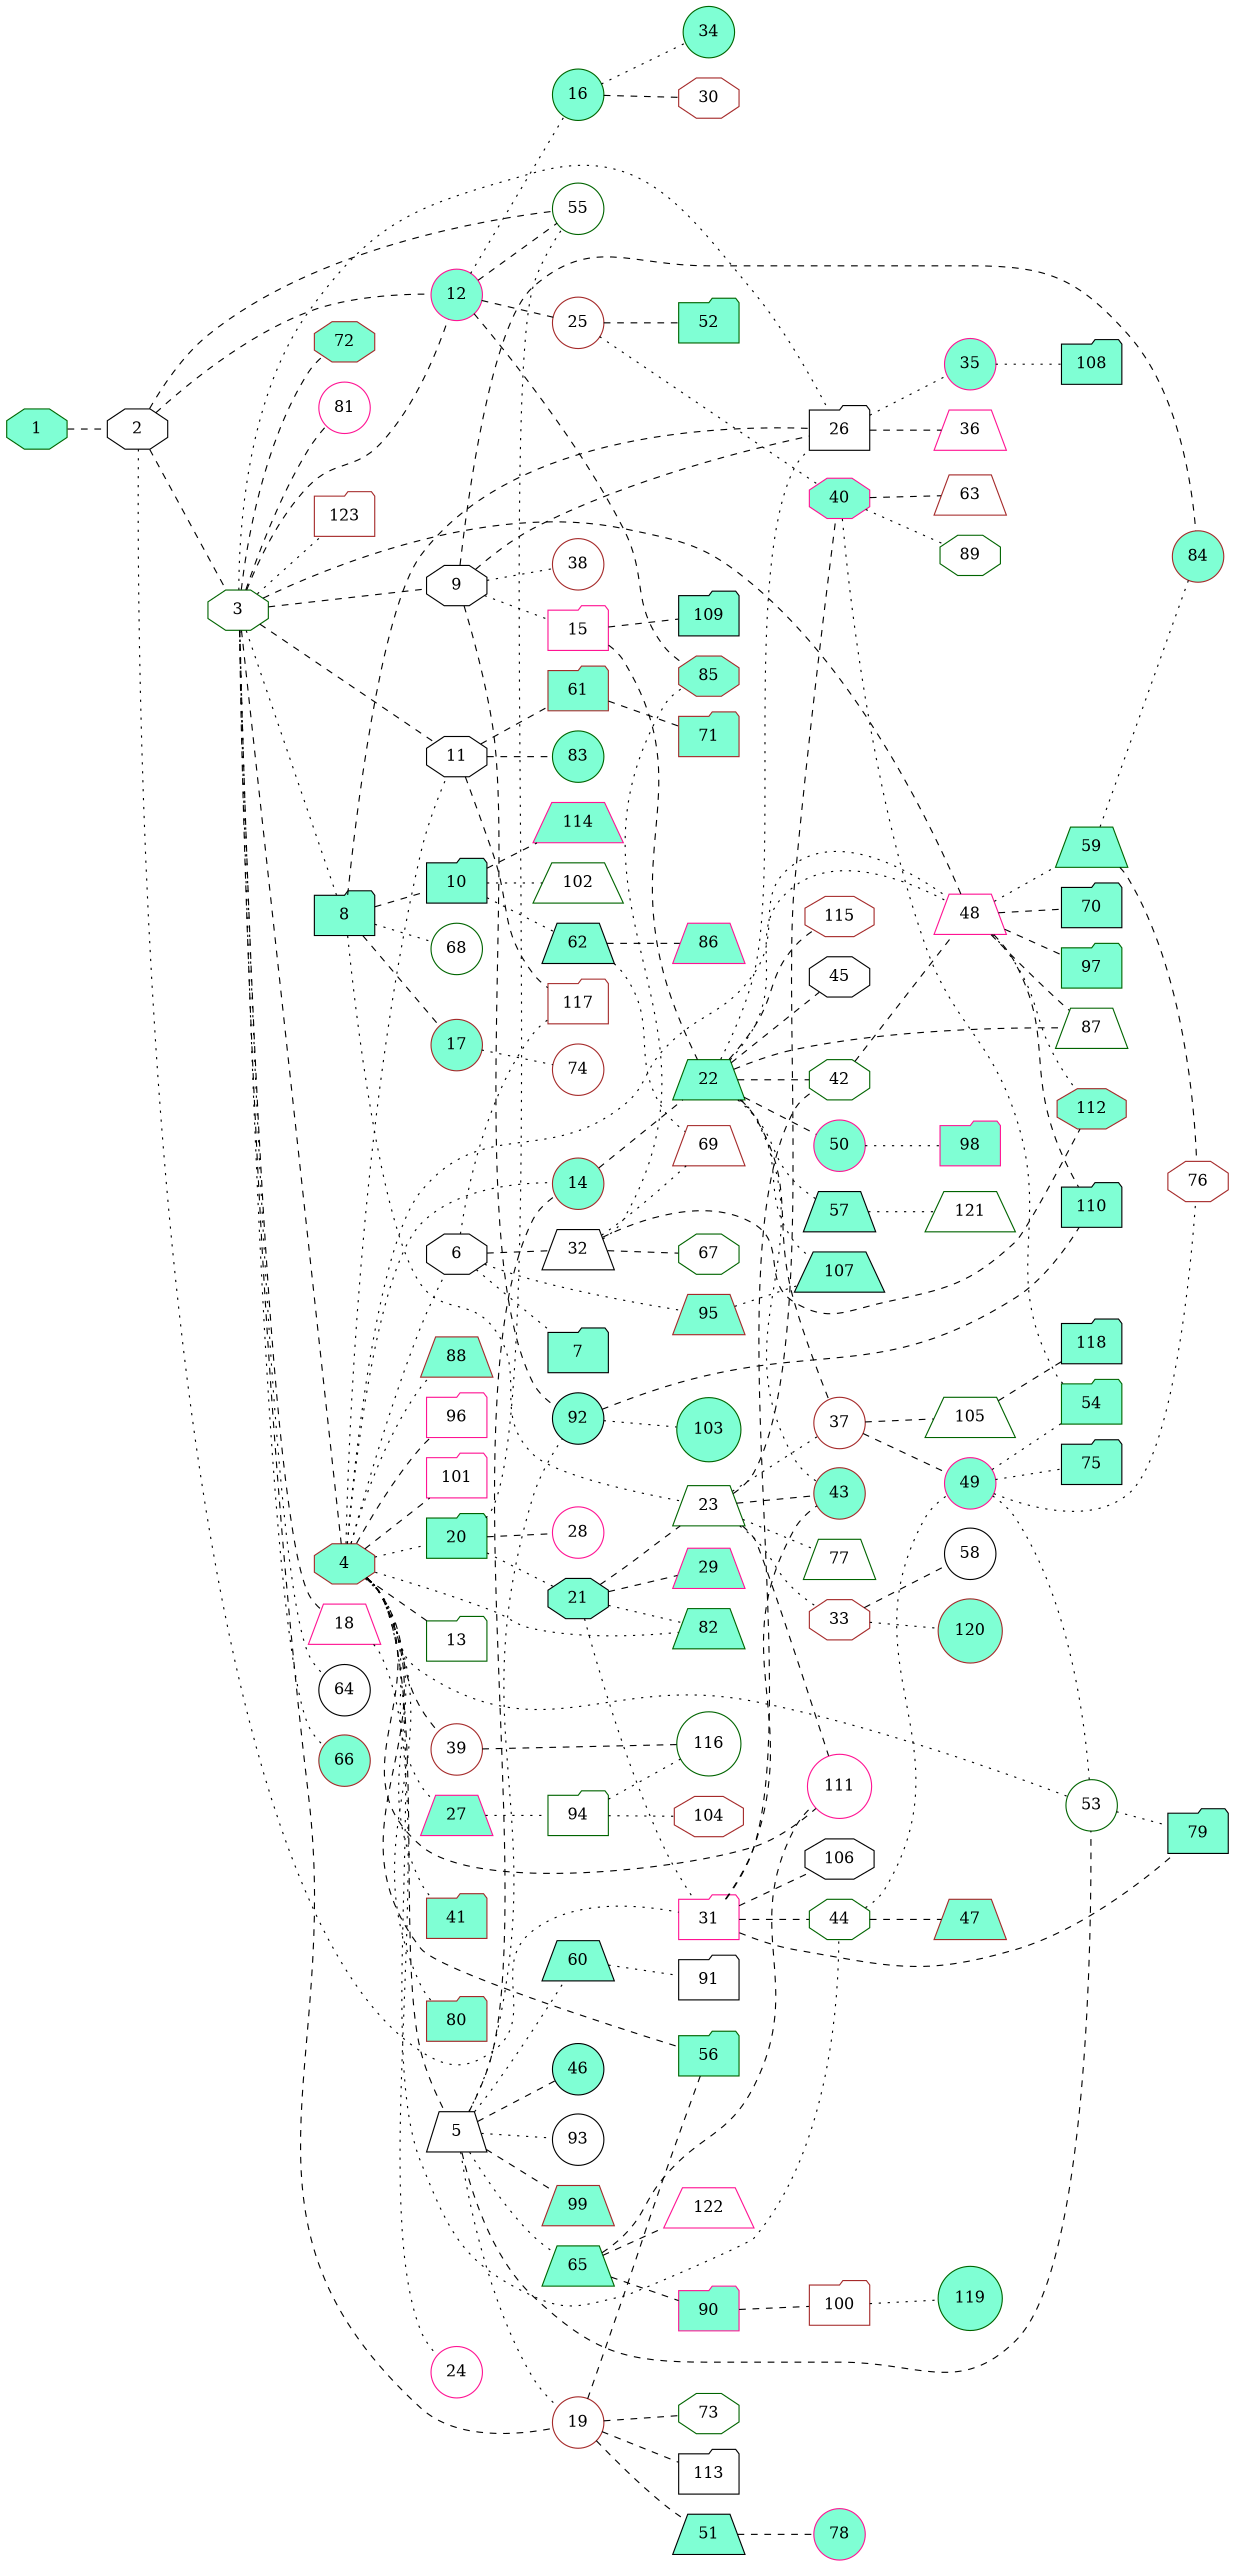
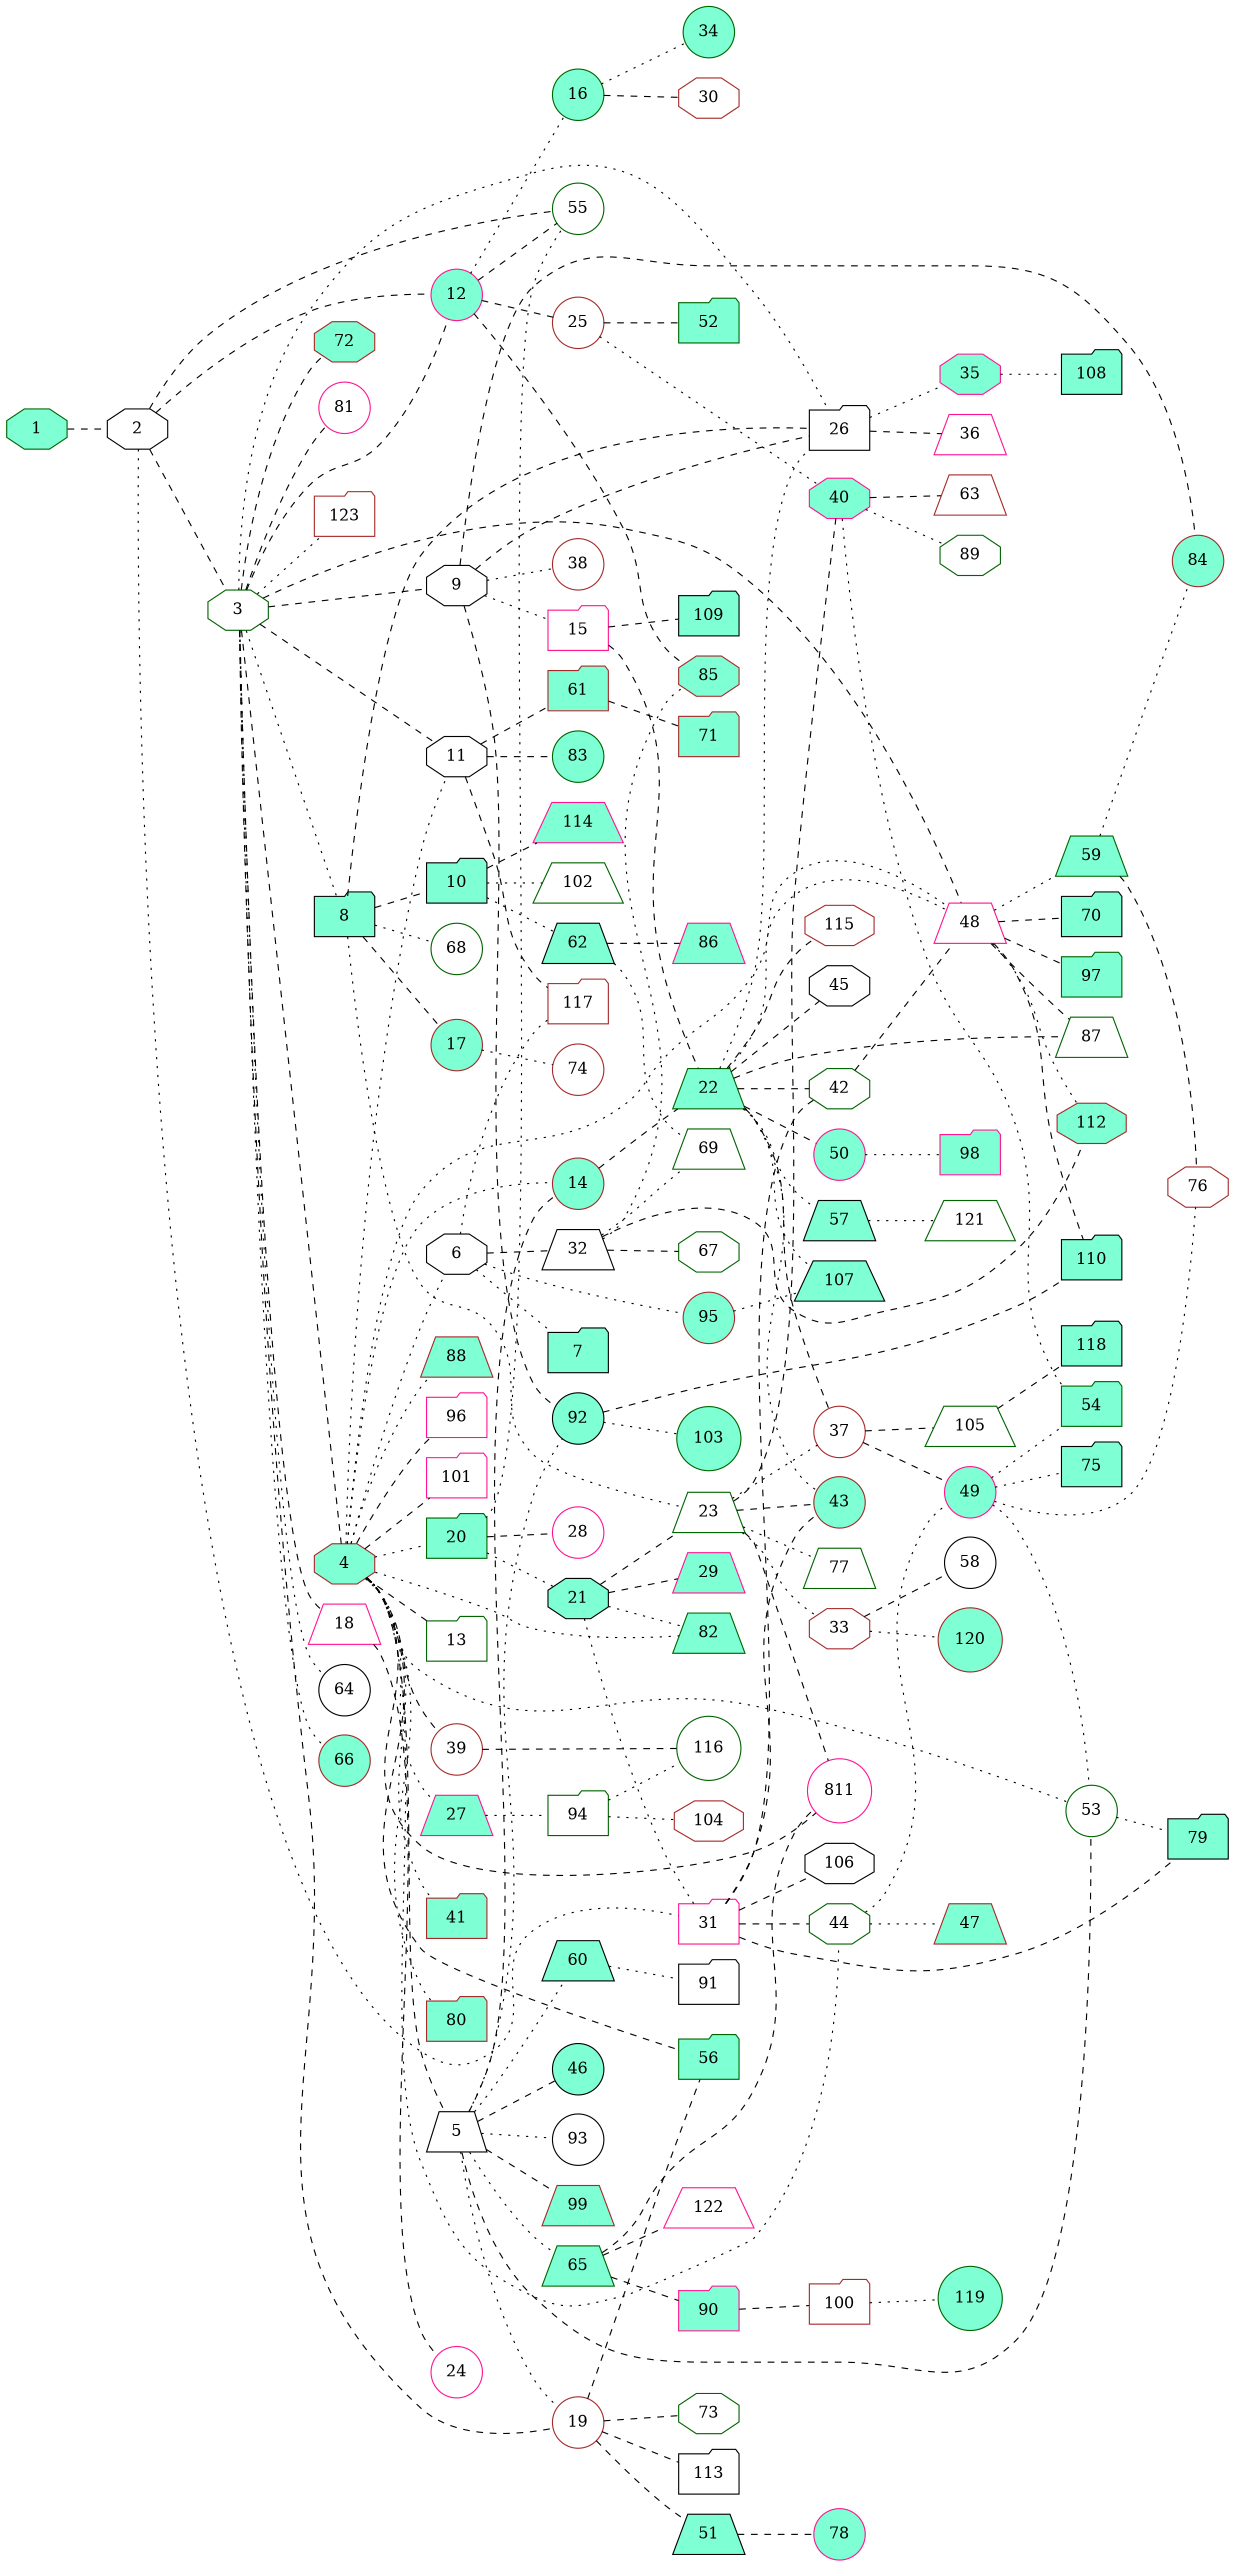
(970, 364) -> (970, 374)
(709, 1146) -> (709, 1149)
(709, 1315) -> (709, 1318)
(840, 1786) -> (840, 1791)
(906, 1919) -> (906, 1924)
(401, 2109) -> (401, 2109)
